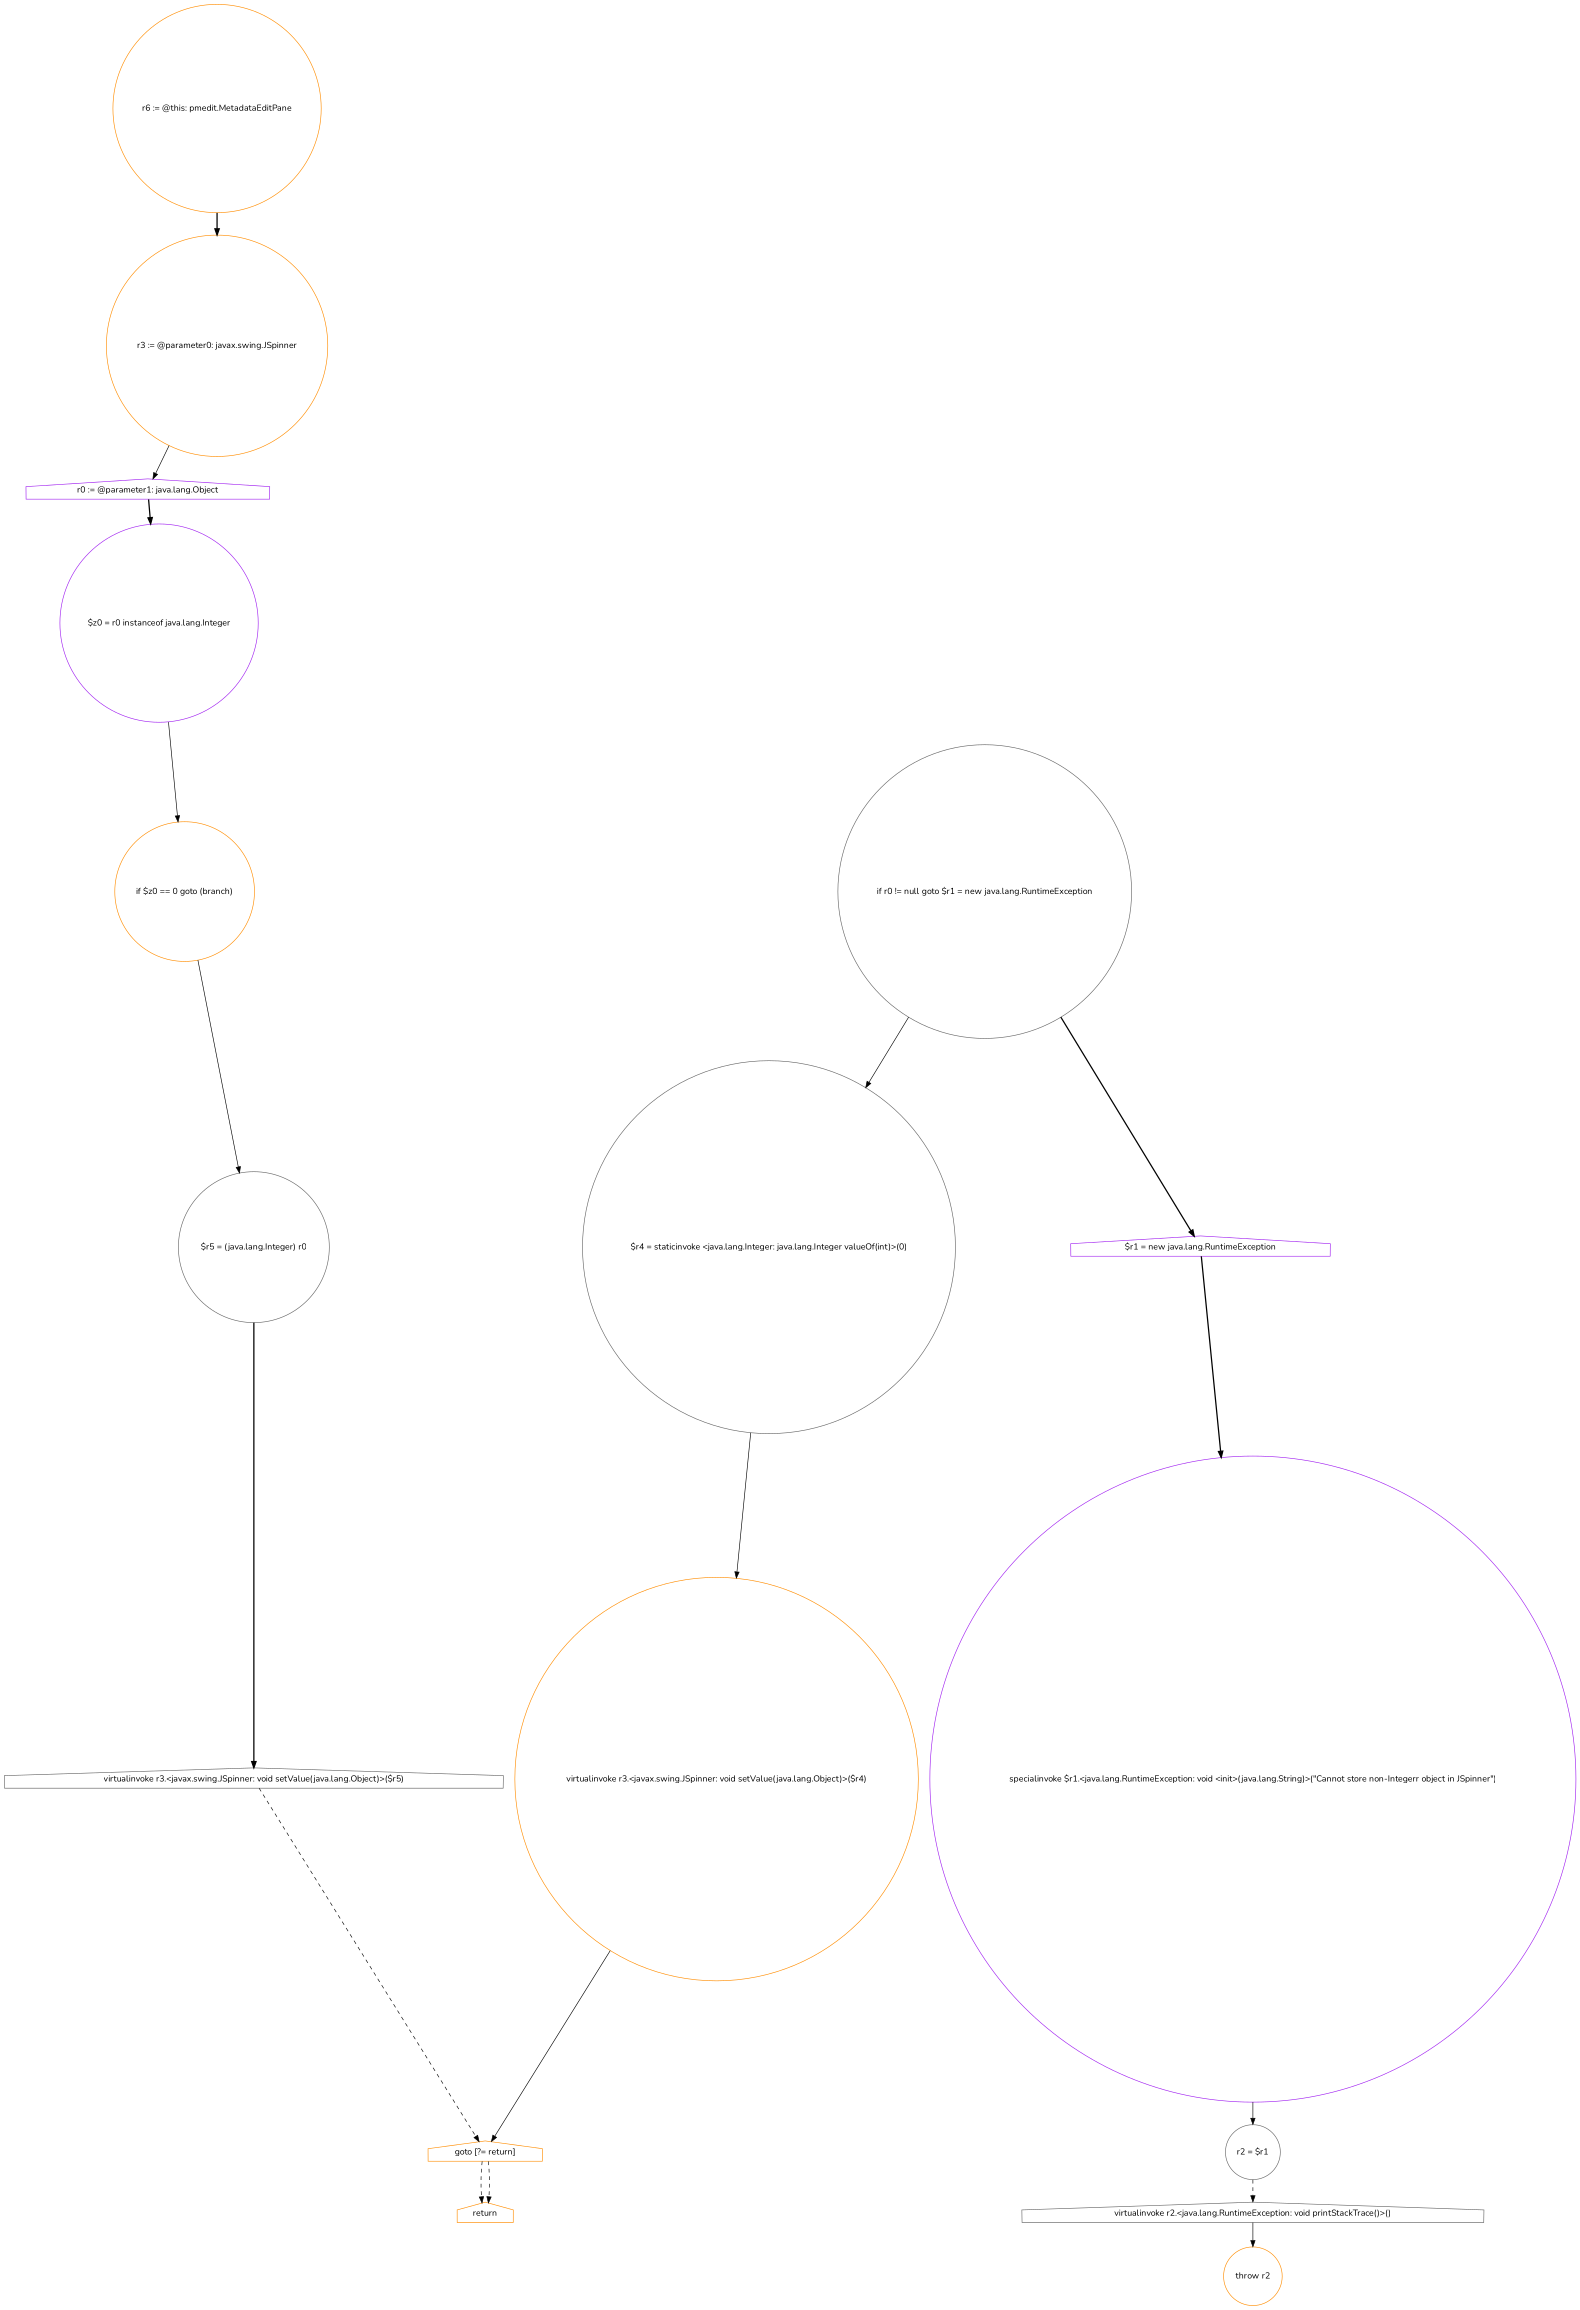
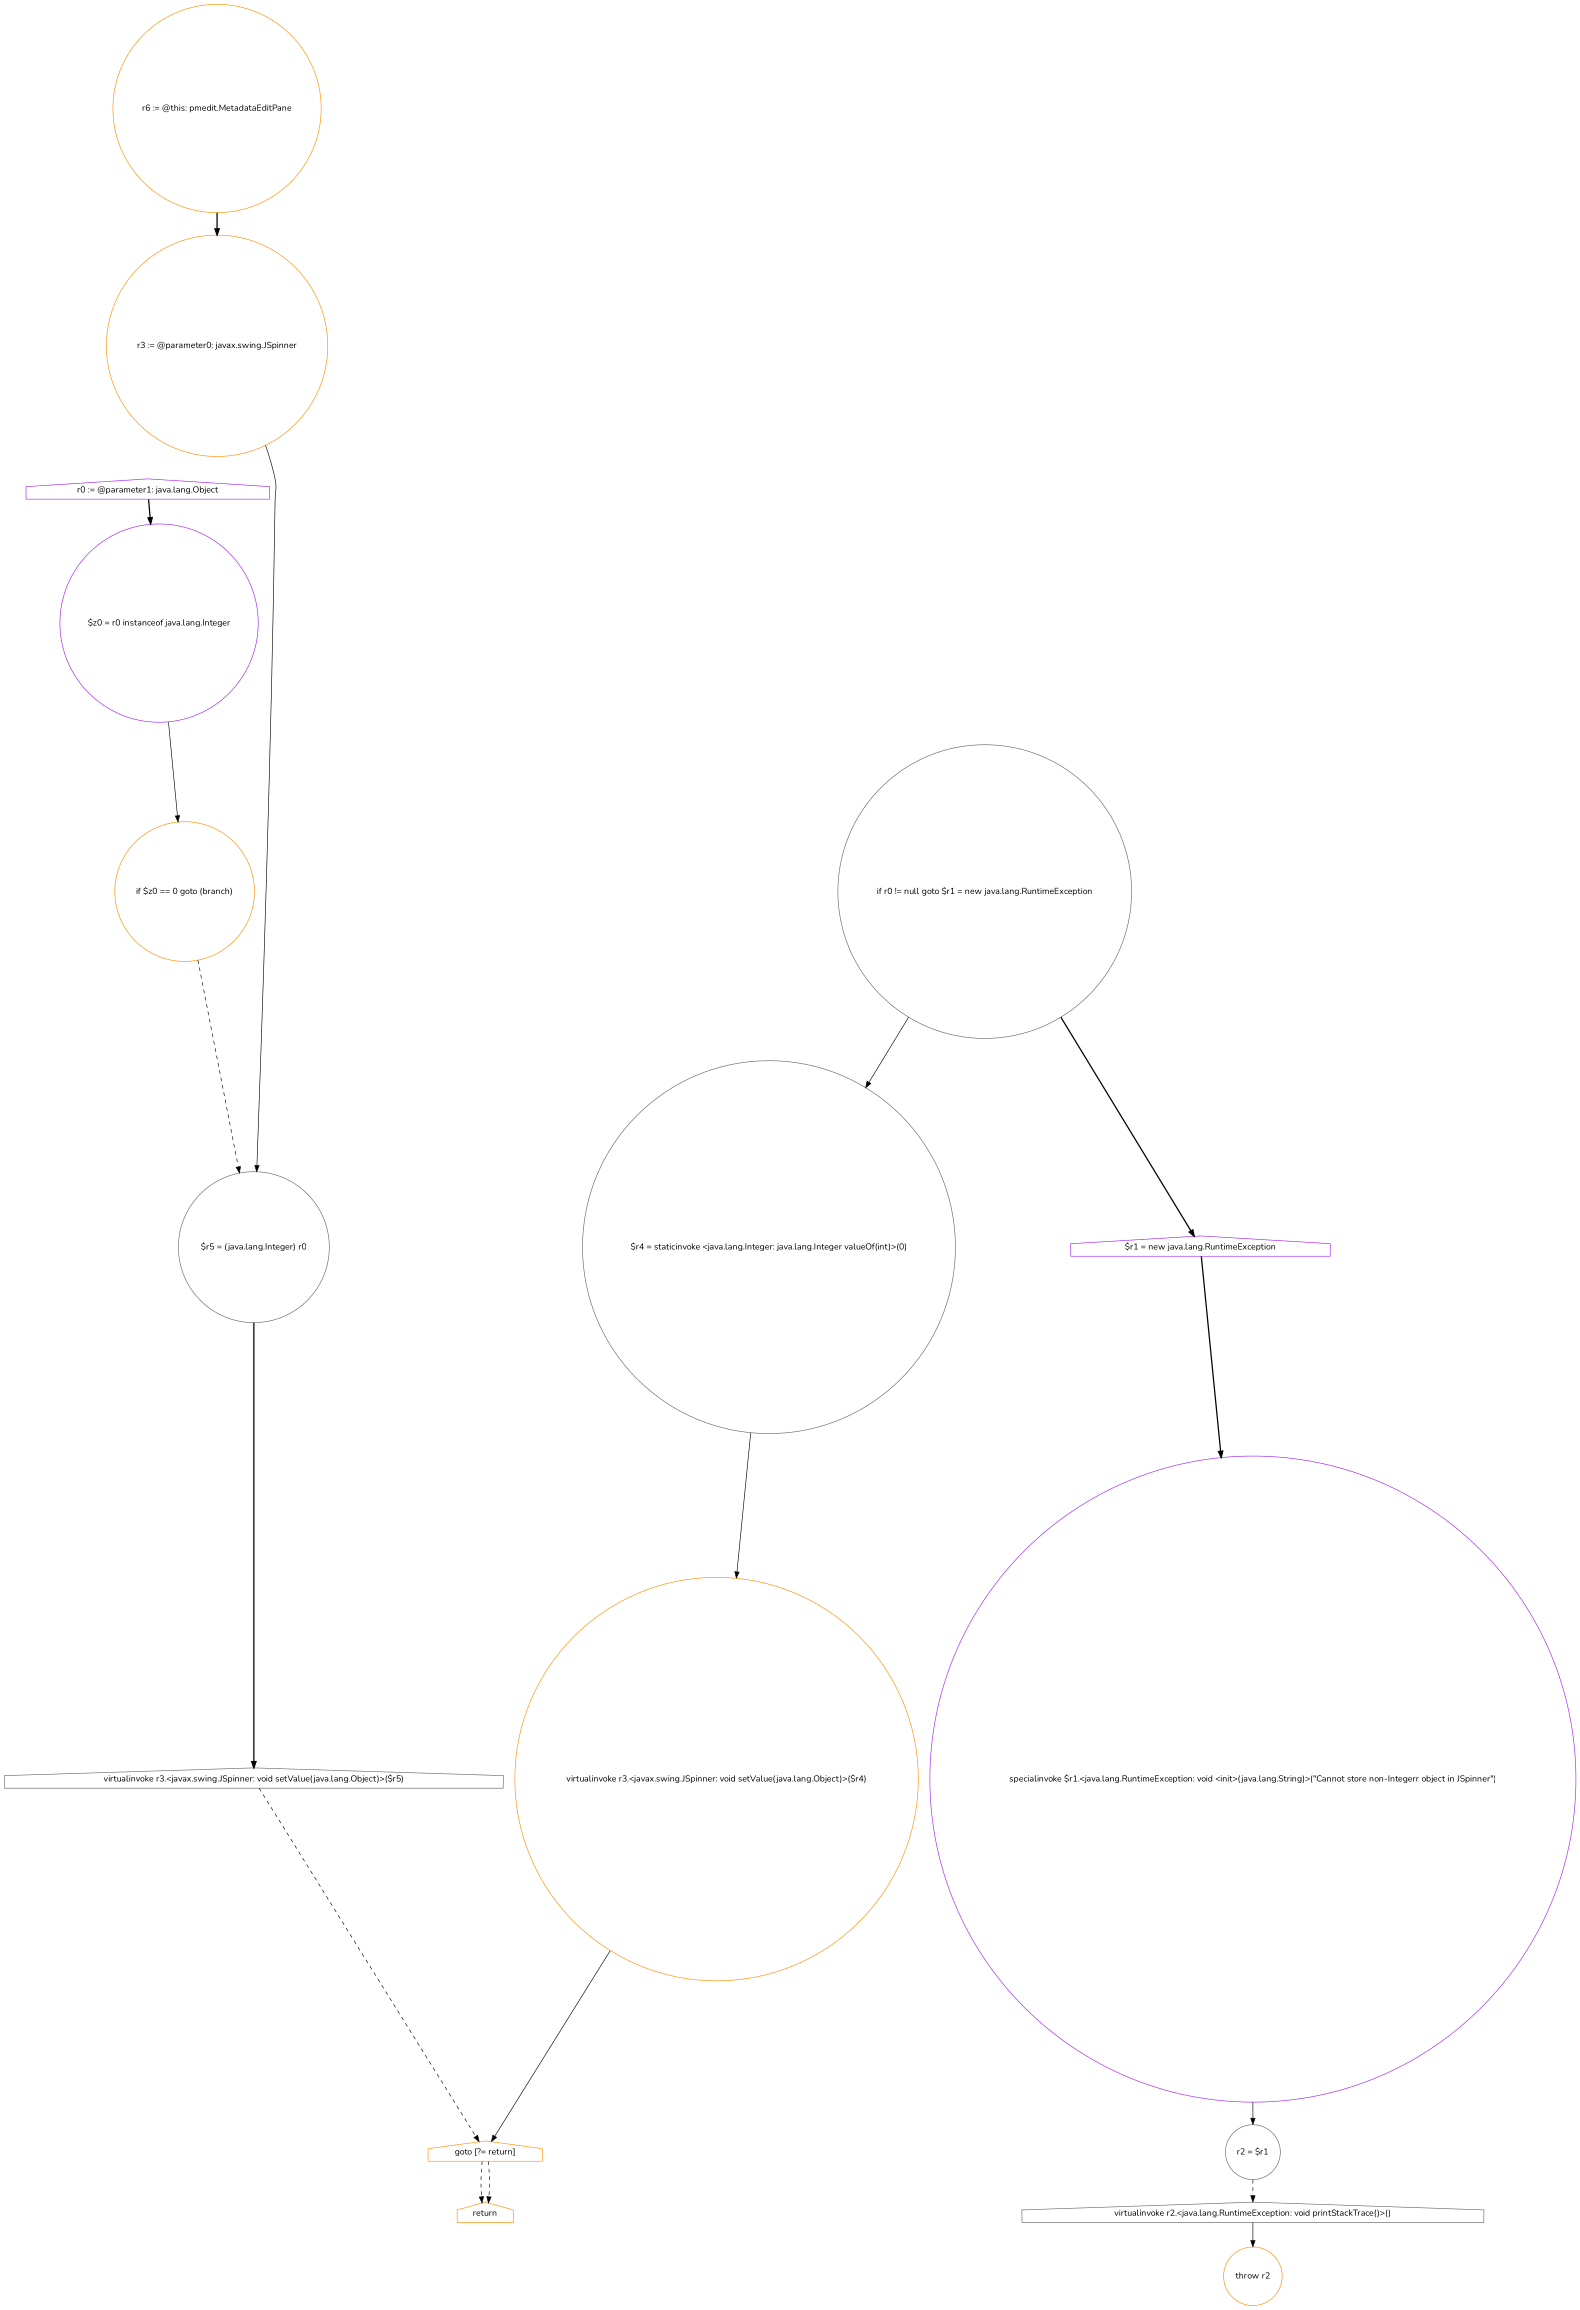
(162, 459) -> (269, 805)
(218, 1064) -> (218, 1064)
